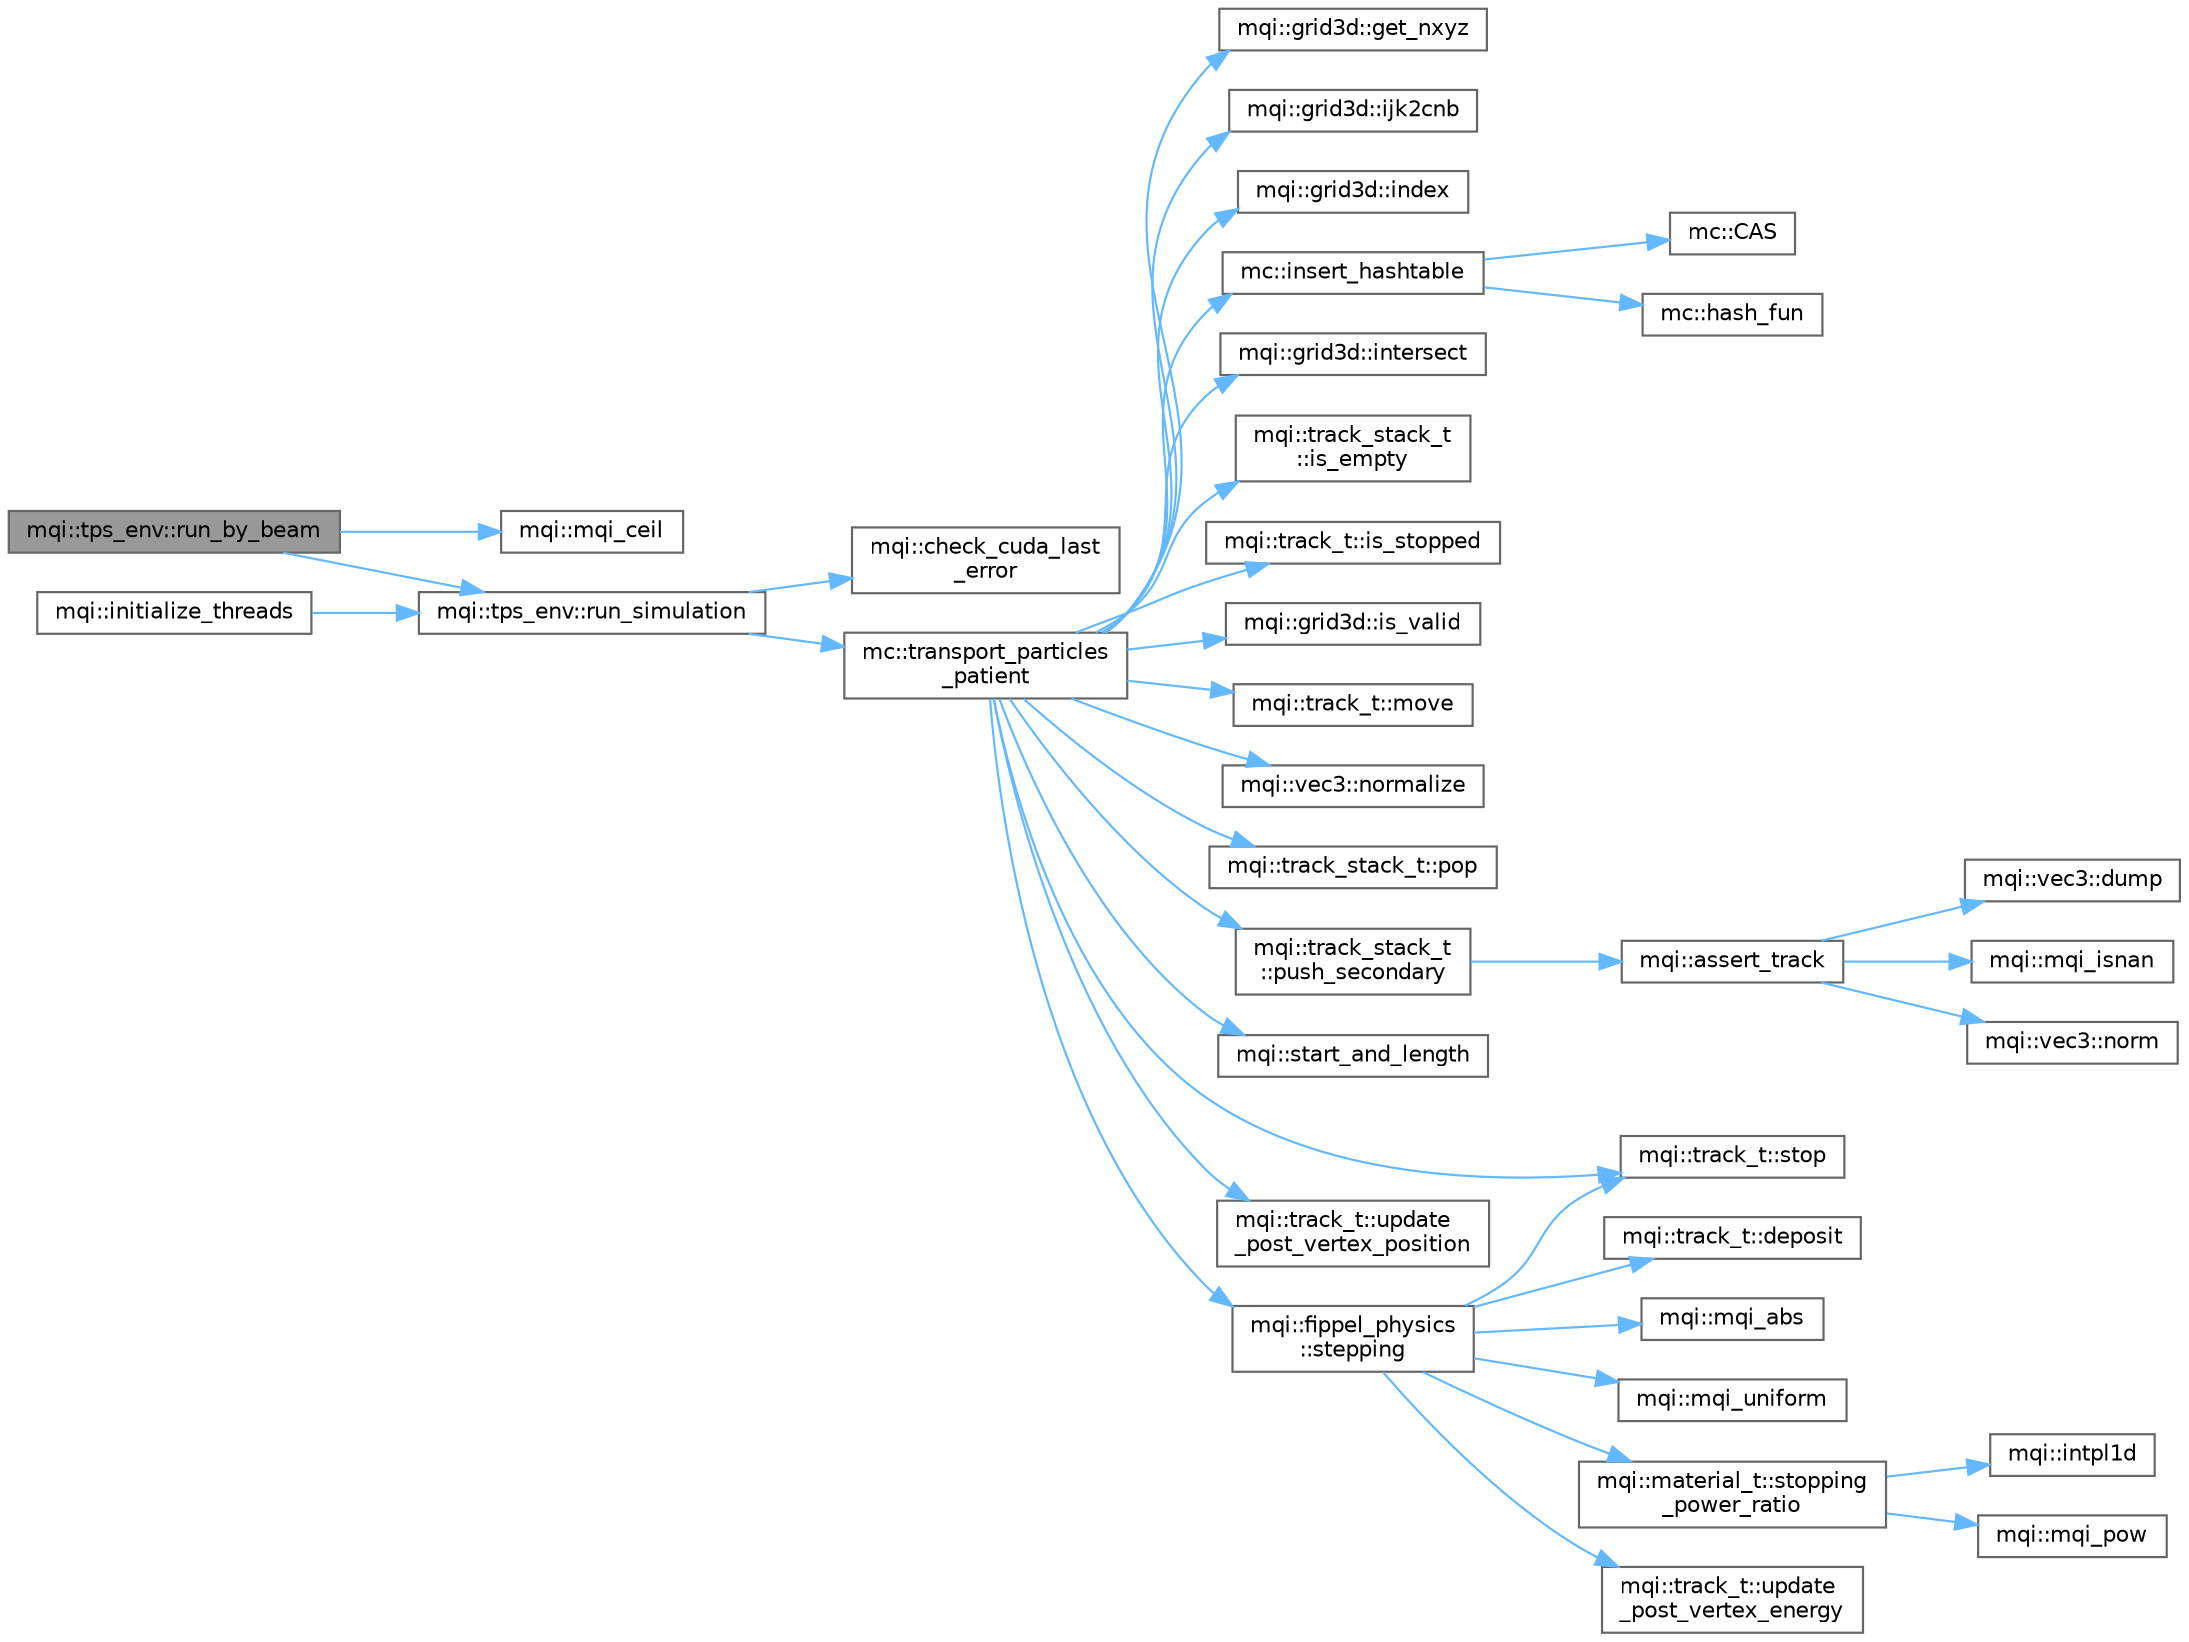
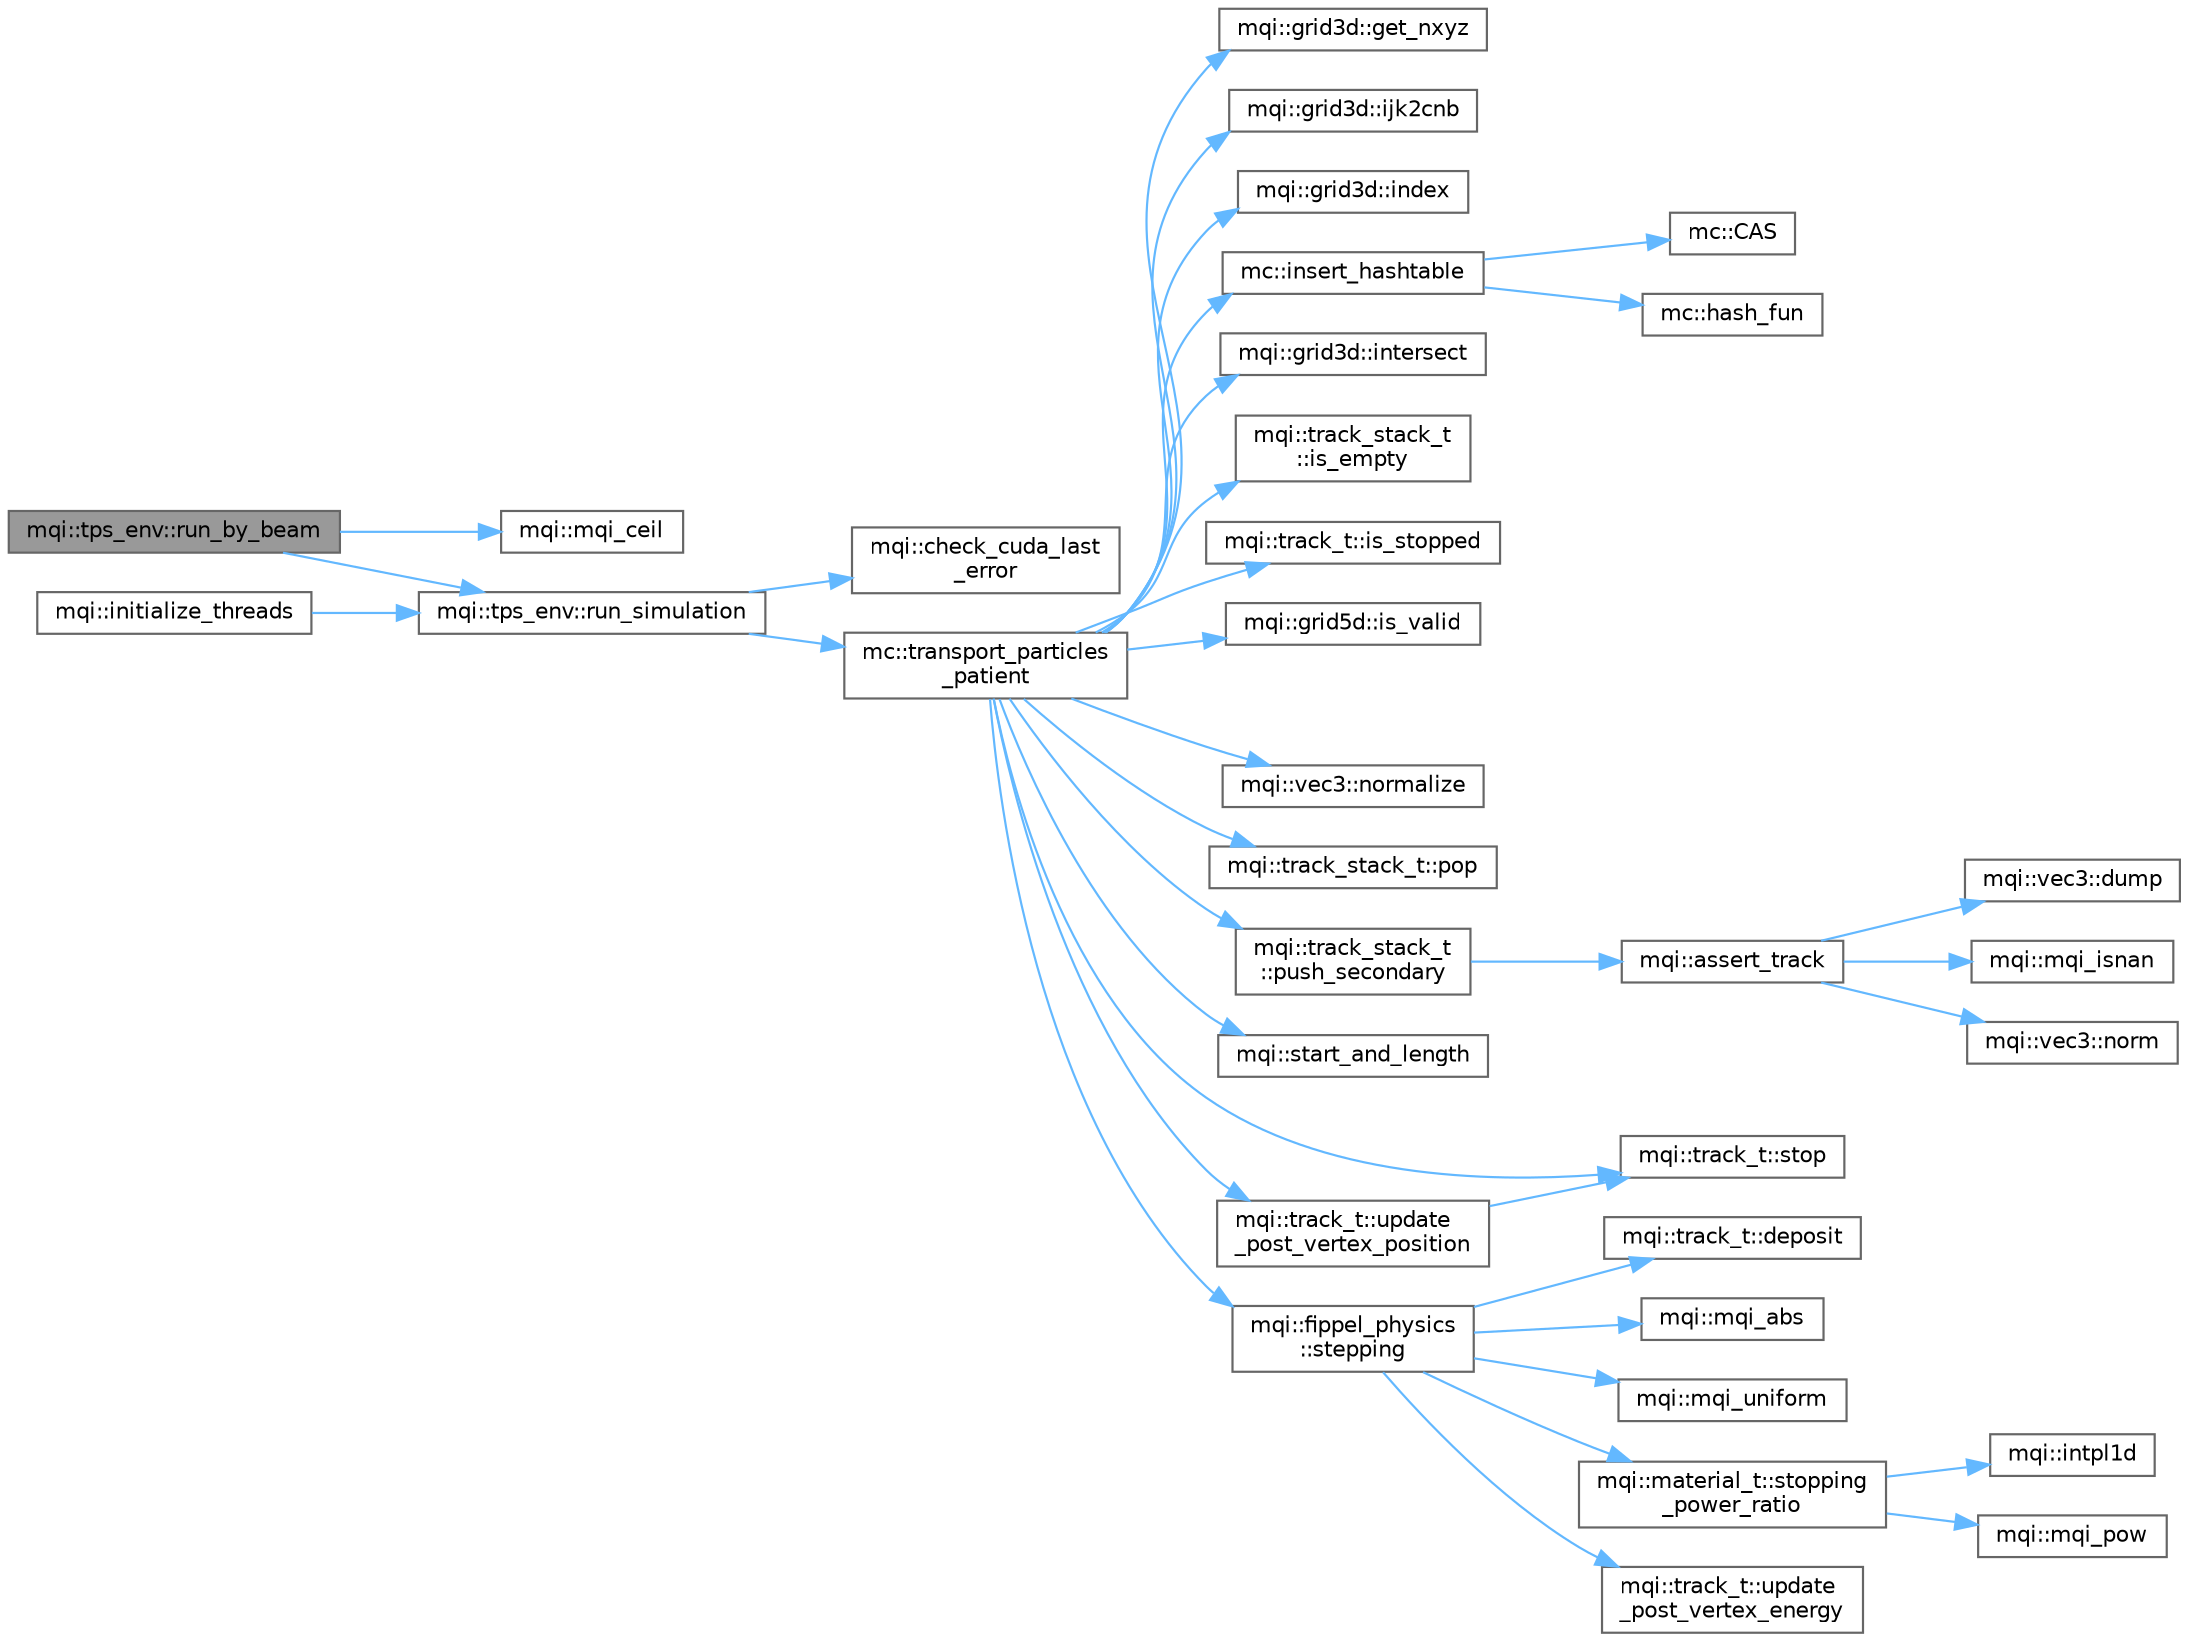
(1353, 624) -> (1353, 624)
(1353, 705) -> none
(1536, 1248) -> (1548, 1194)
